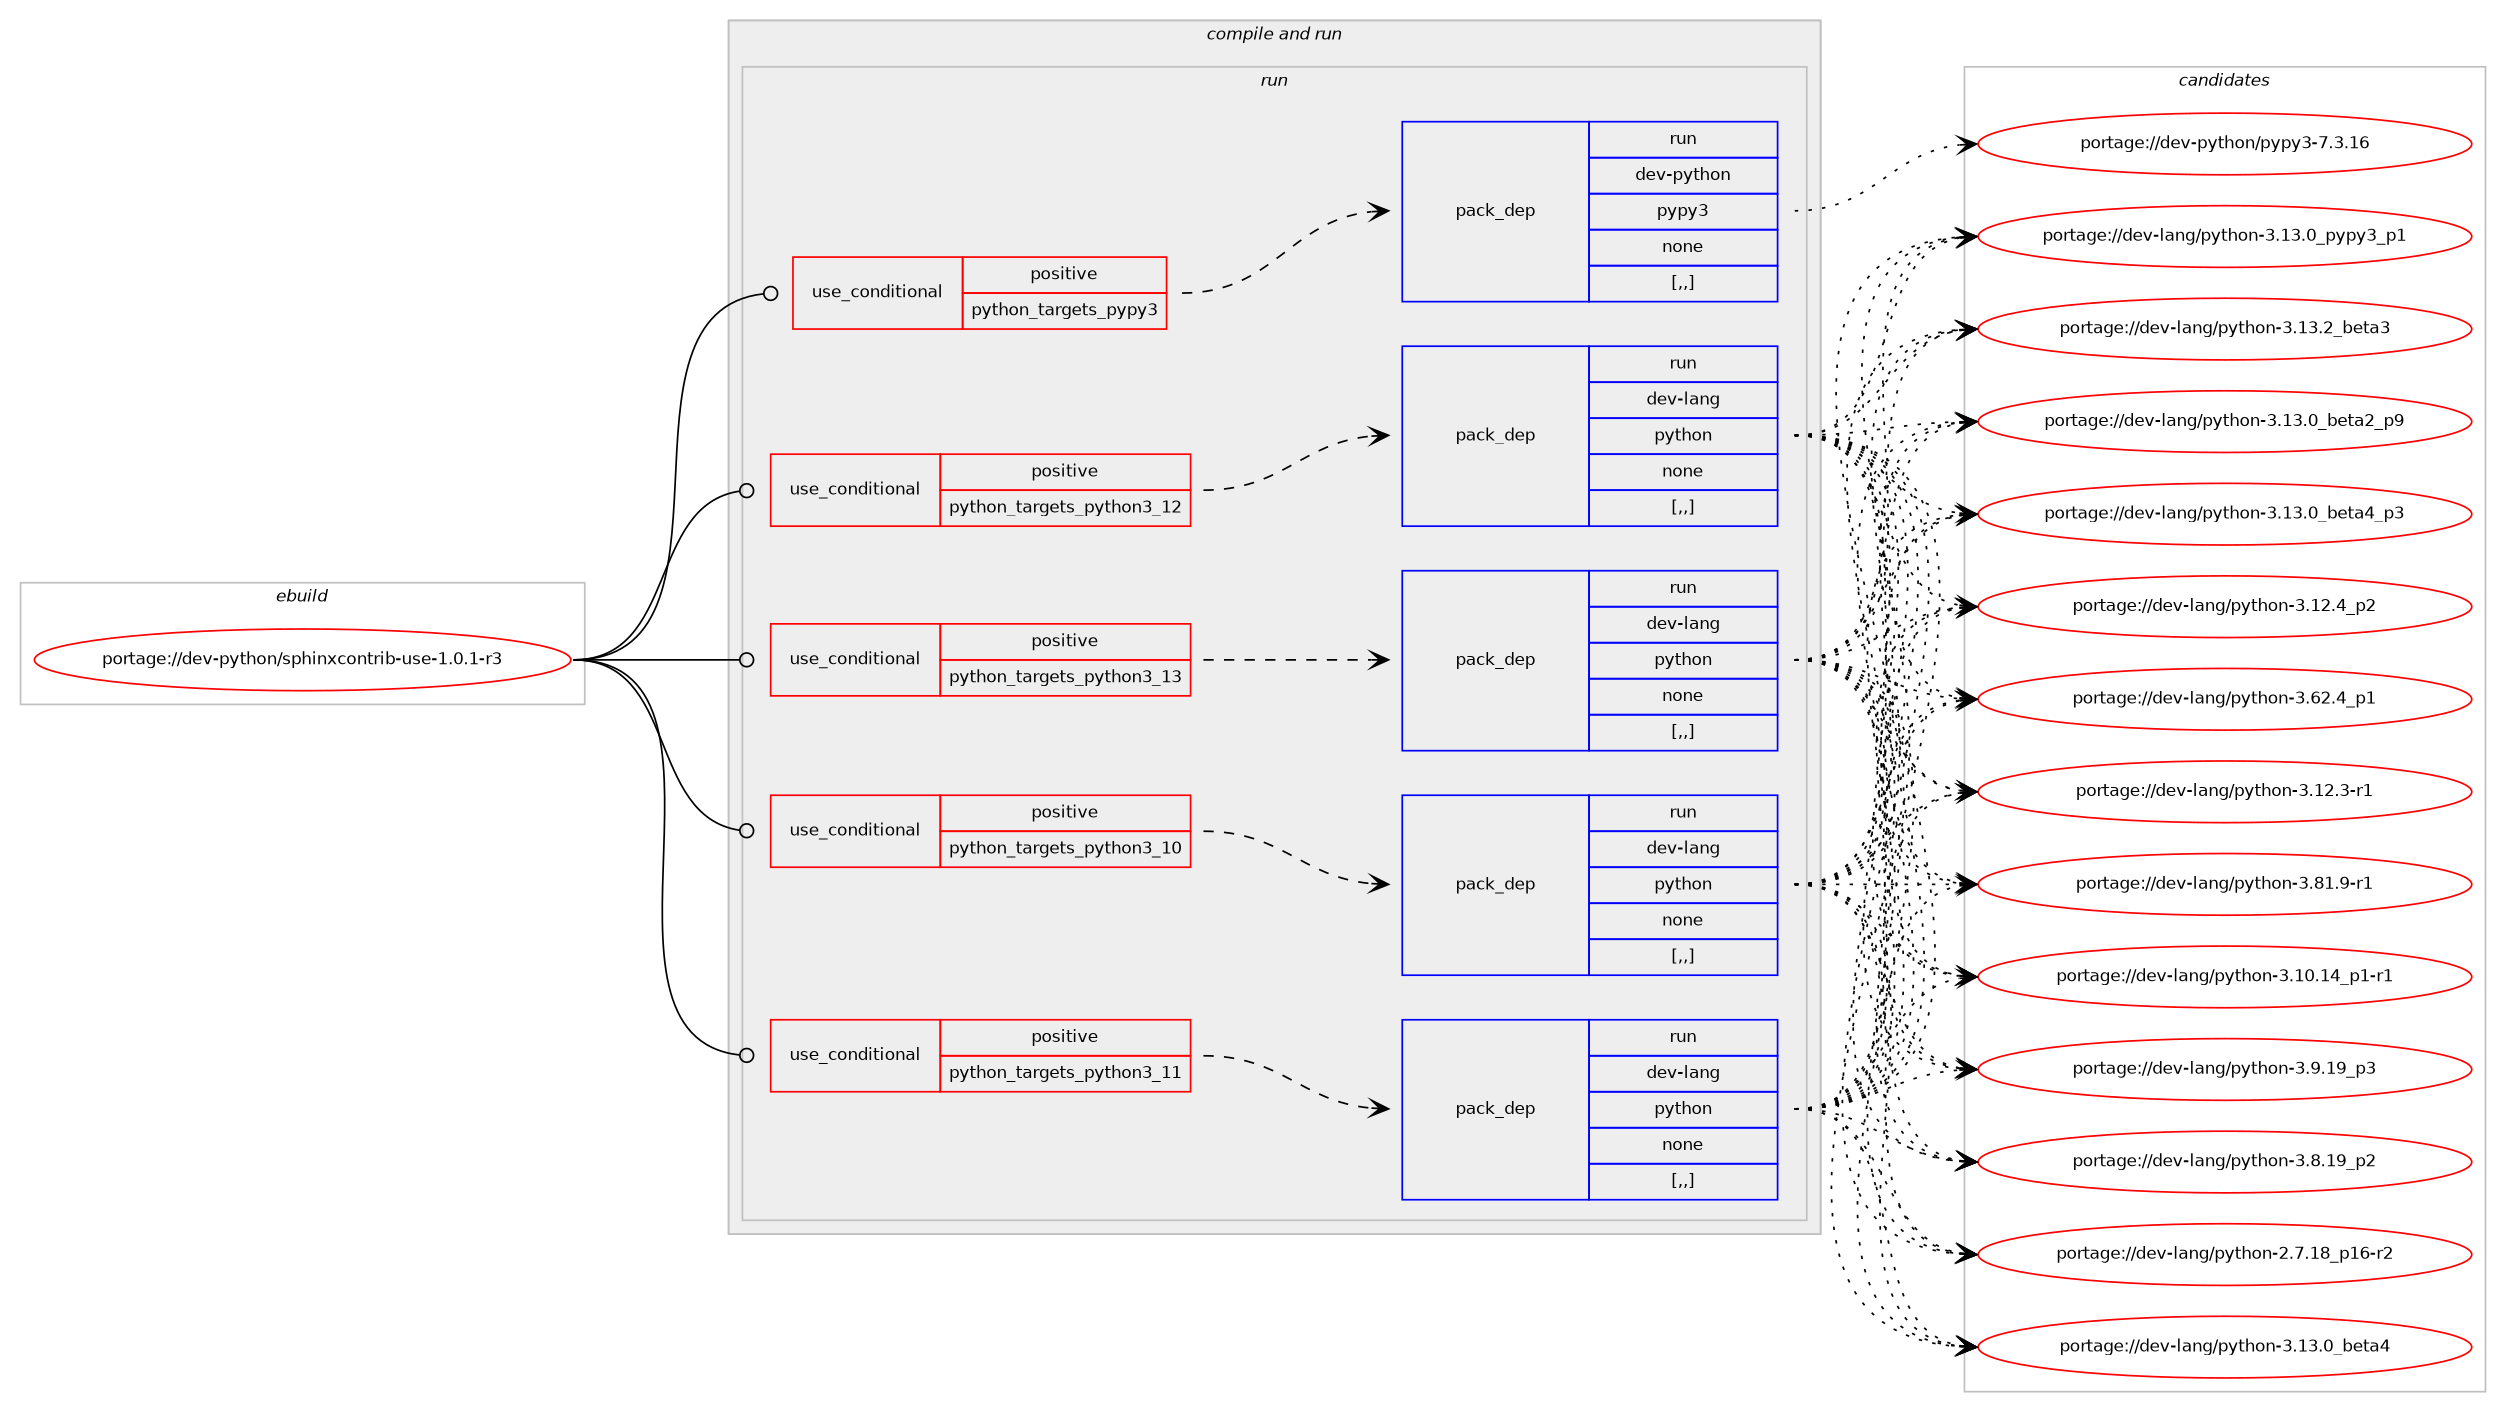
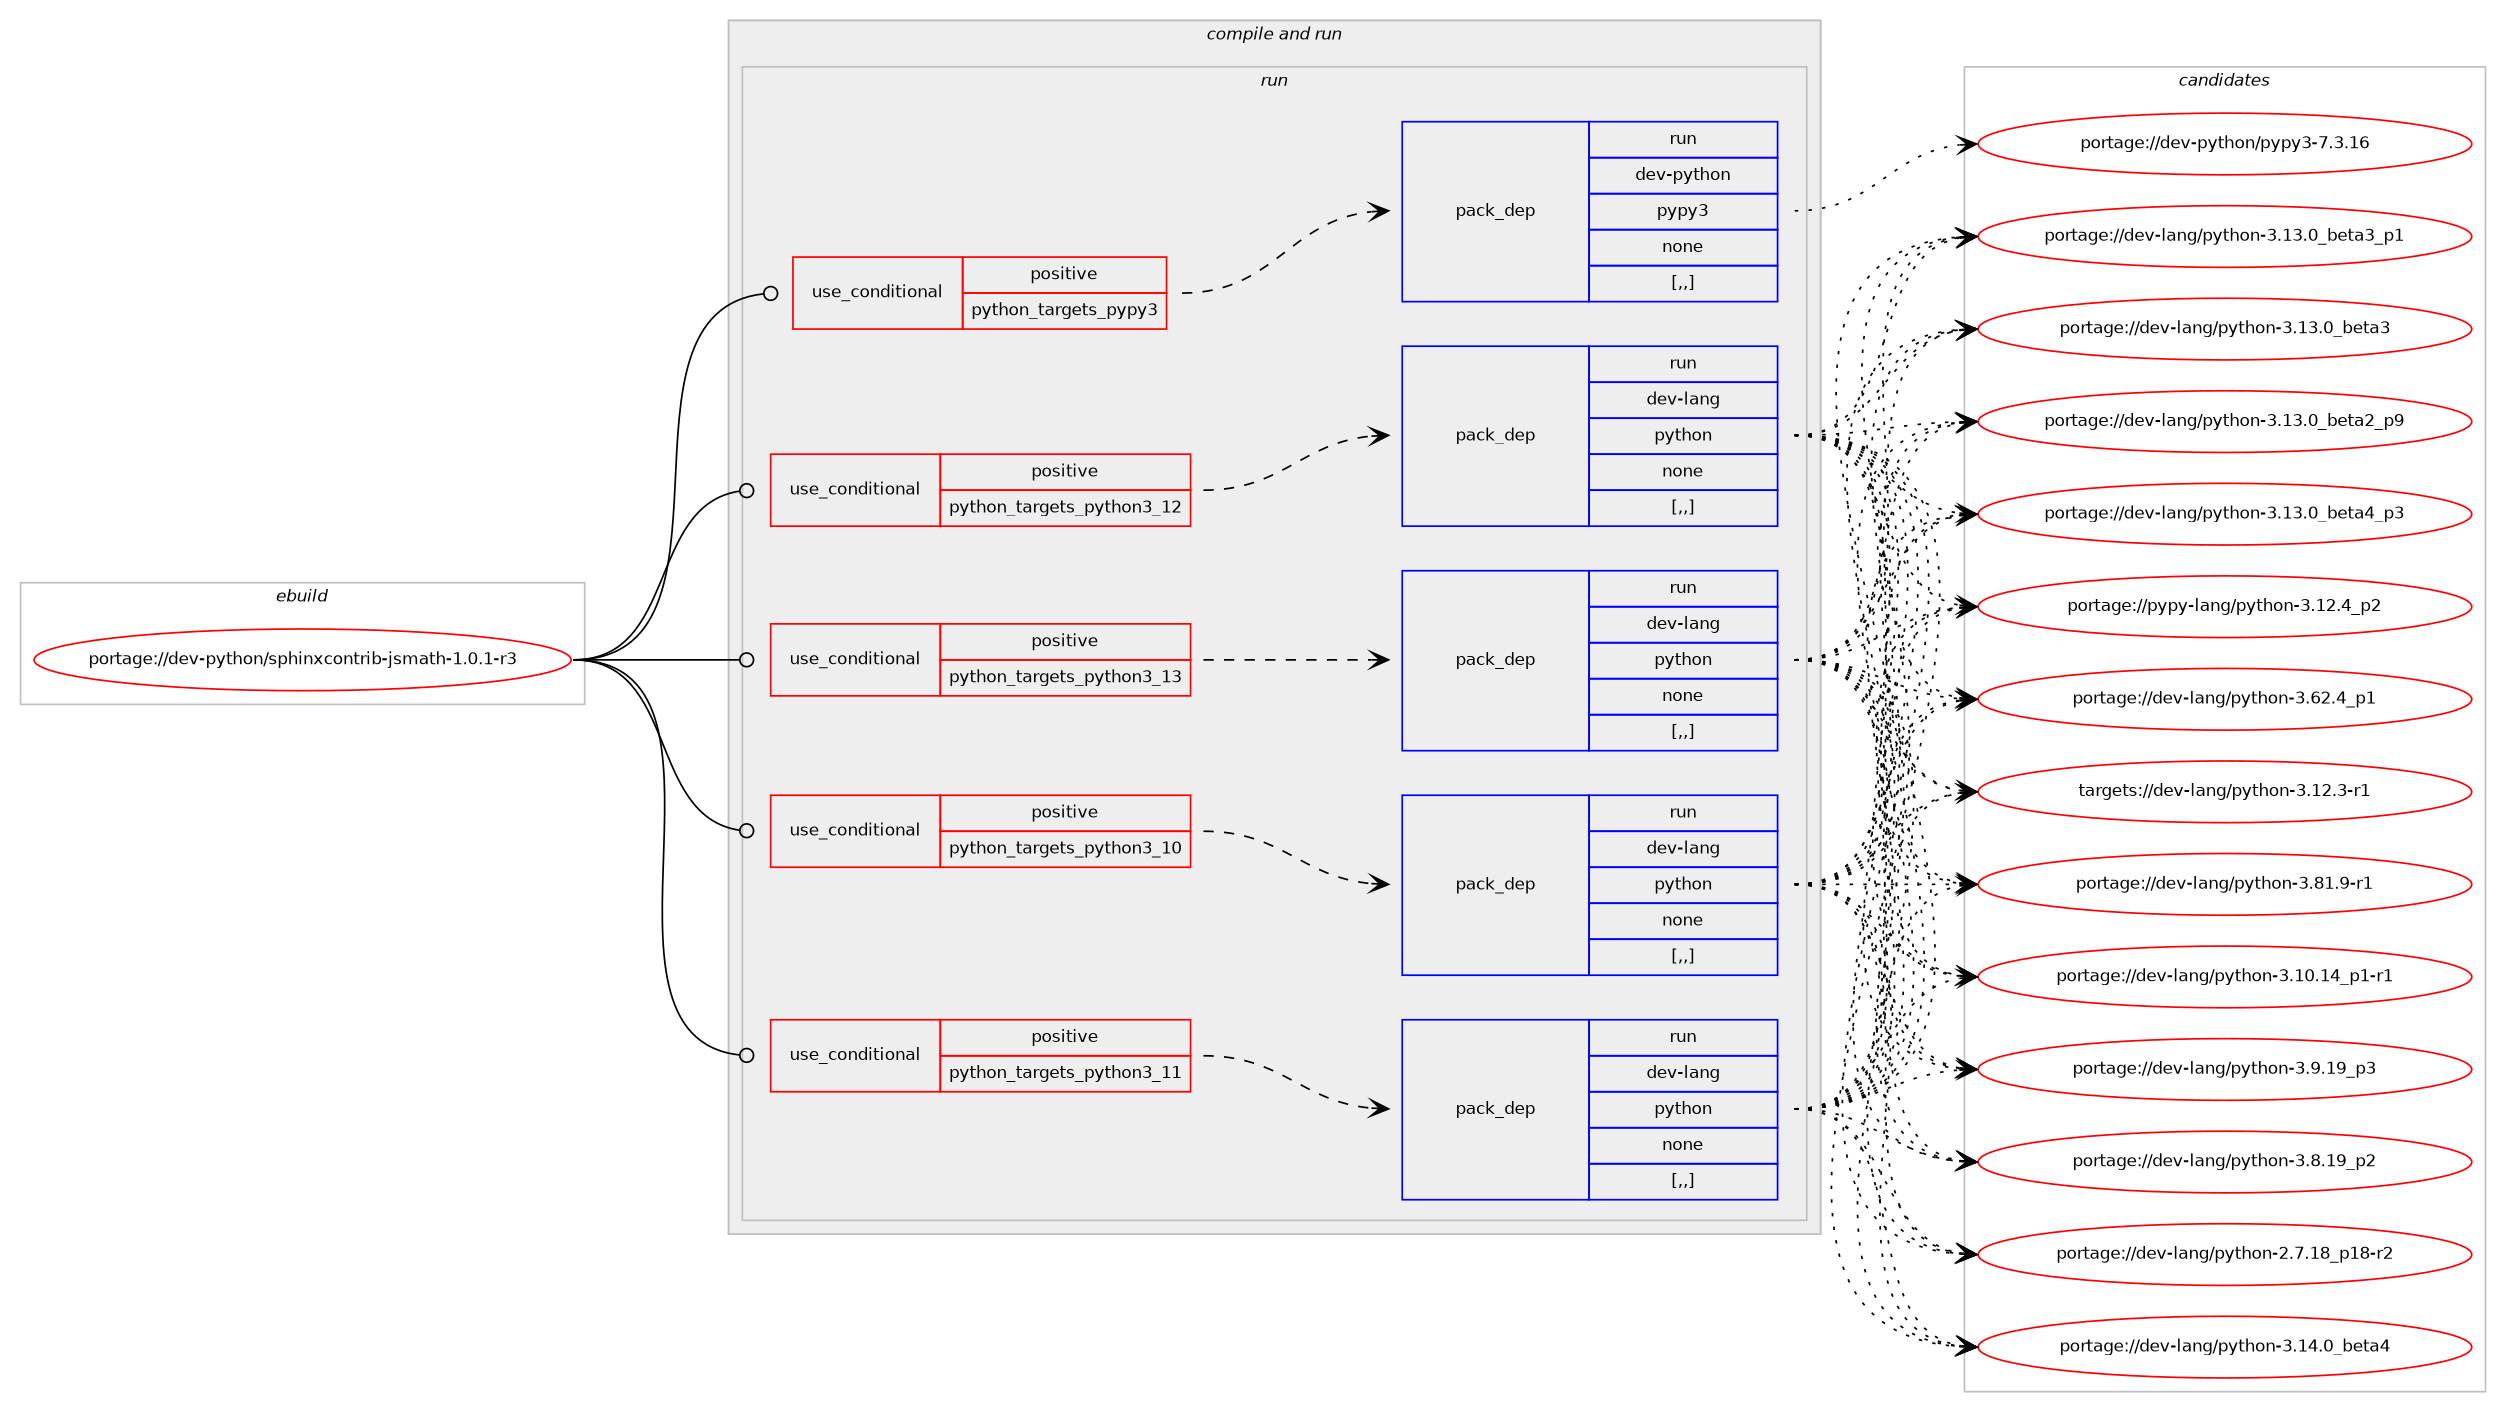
(2225, 237) -> (2225, 237)
(2225, 329) -> (2225, 329)
(2225, 607) -> (2225, 607)
(303, 660) -> (303, 660)
(2225, 792) -> (2225, 792)
(2225, 1255) -> (2225, 1255)
(2225, 1347) -> (2225, 1347)
